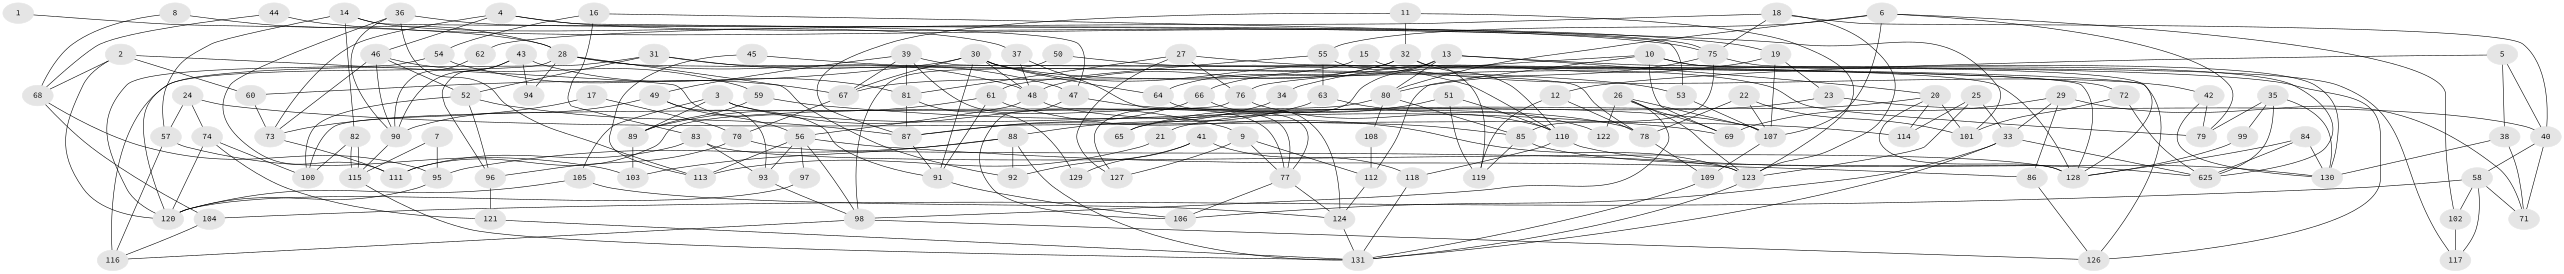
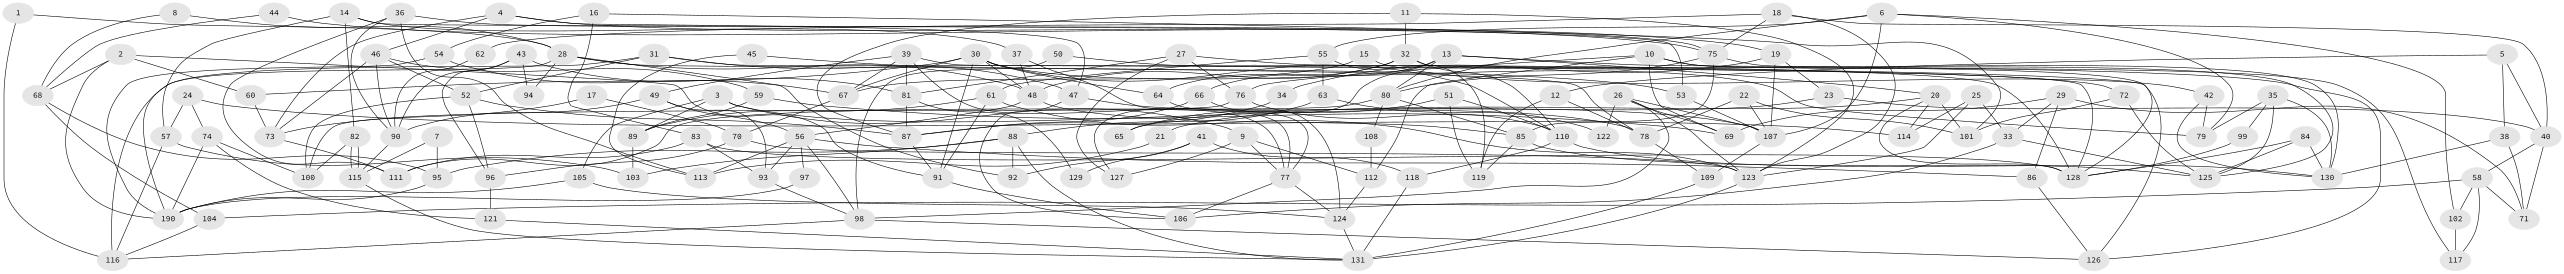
none -> (4, 166)
(2205, 178) -> (2205, 178)
(168, 219) -> (168, 219)
(1688, 220) -> none
